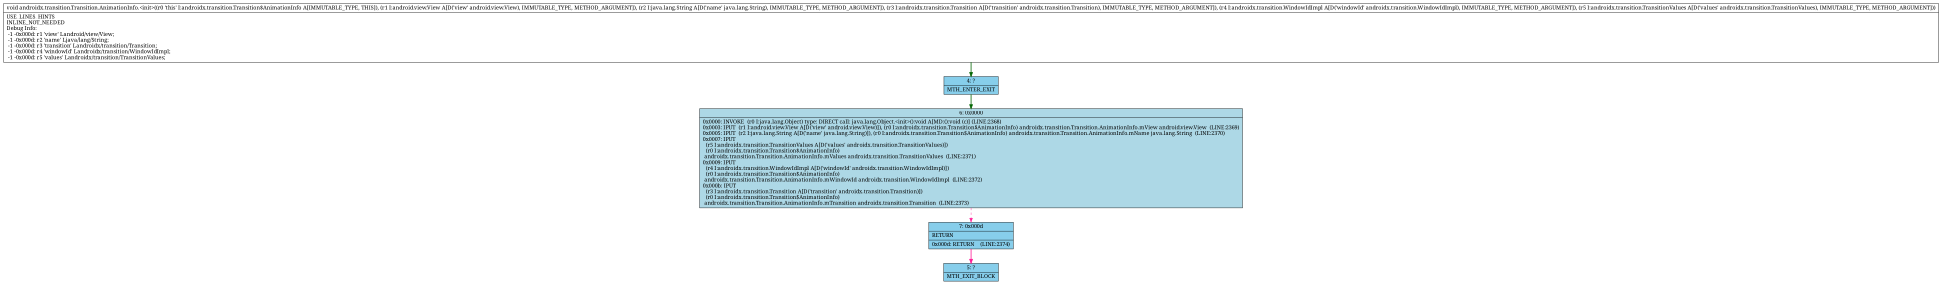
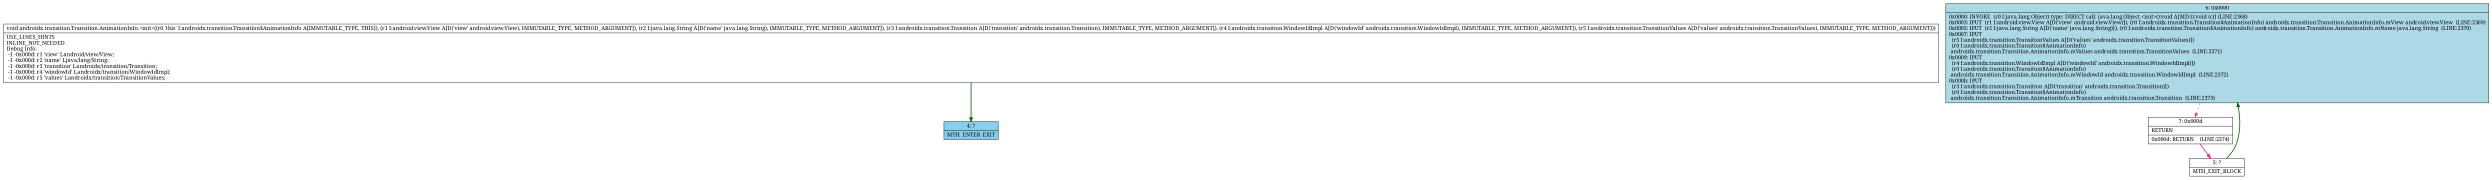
(971, 100) -> (2239, 134)
(971, 236) -> (2191, 131)
(971, 272) -> (2217, 167)
